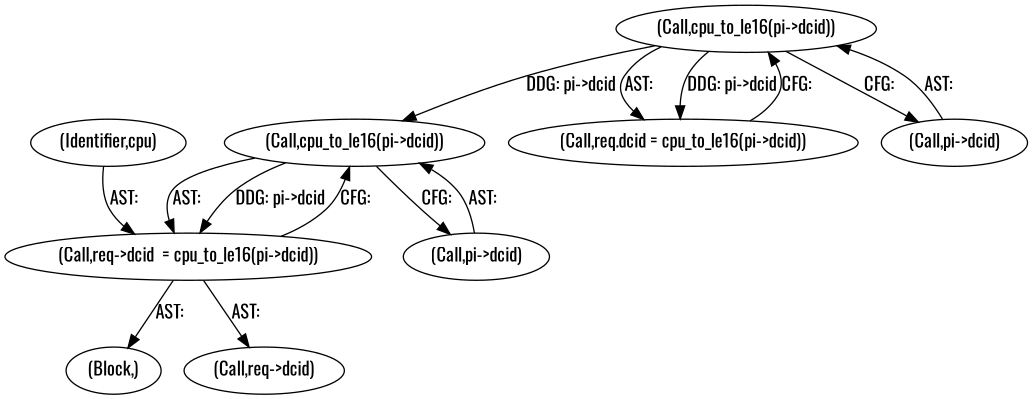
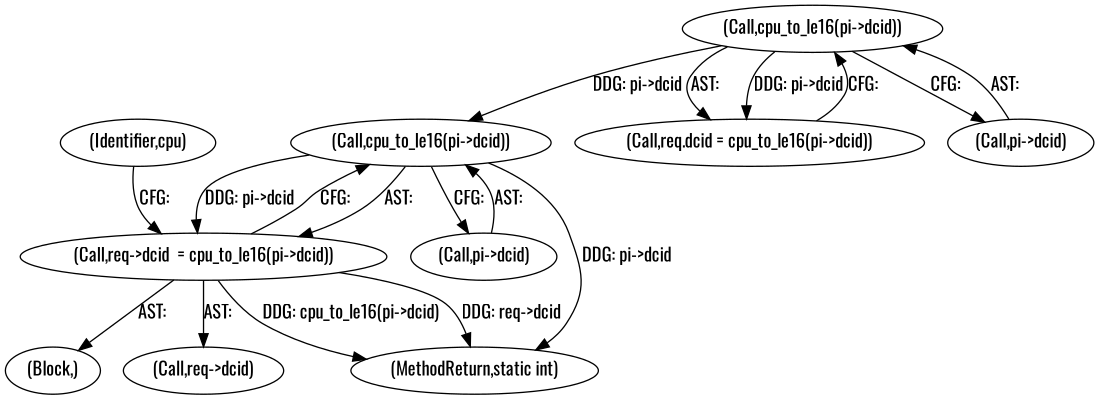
(126, 200) -> (157, 200)
none -> (475, 371)
